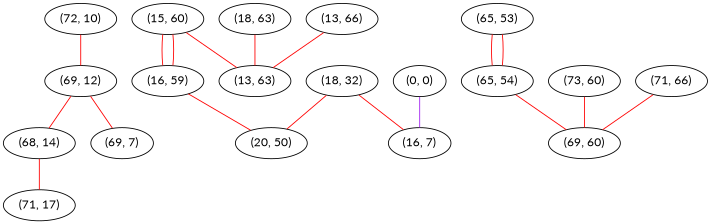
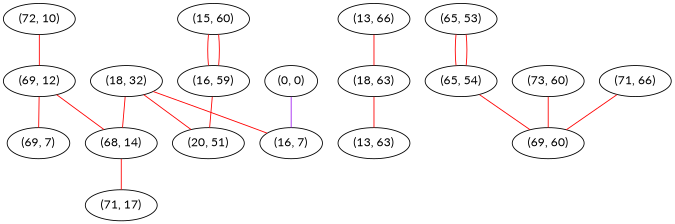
(212, 50) -> none
(298, 50) -> (374, 50)
none -> (124, 112)
(271, 143) -> (208, 143)
